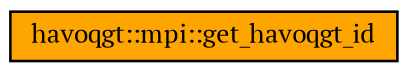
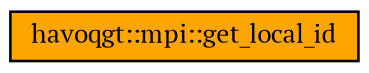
(204, 36) -> (184, 36)
